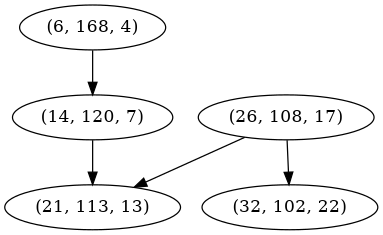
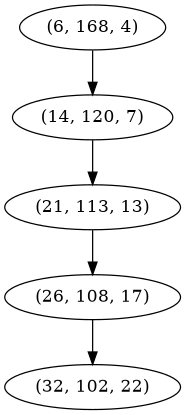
(195, 160) -> (93, 246)
